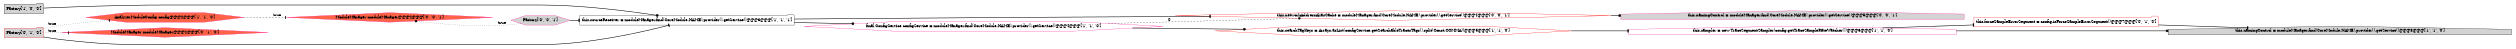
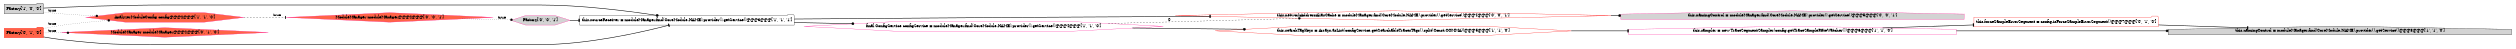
none -> (70, 14)
(76, 24) -> (76, 24)
(469, 25) -> (486, 19)
(24, 33) -> (24, 33)
(55, 33) -> (55, 33)
